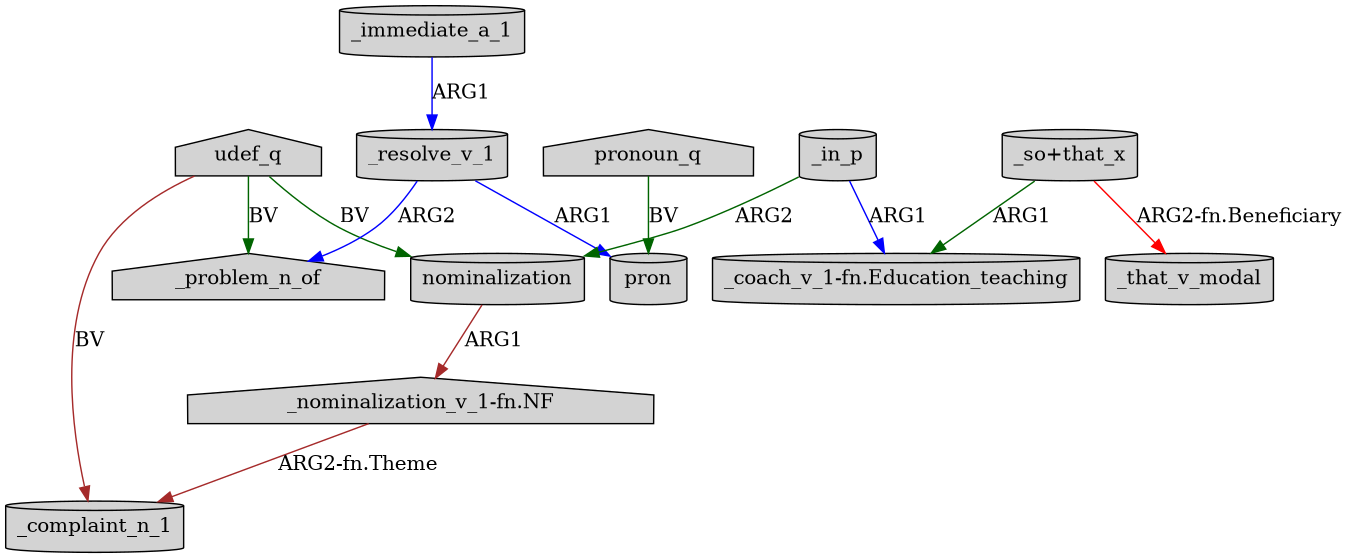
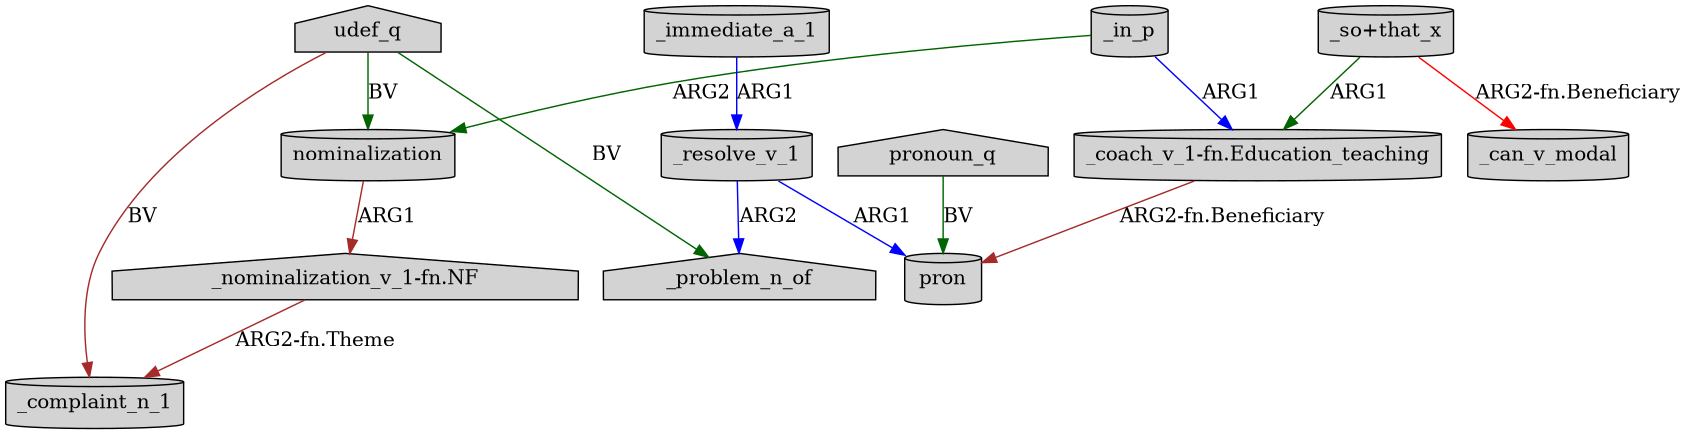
none -> (1095, 219)
(1189, 279) -> (1548, 155)
